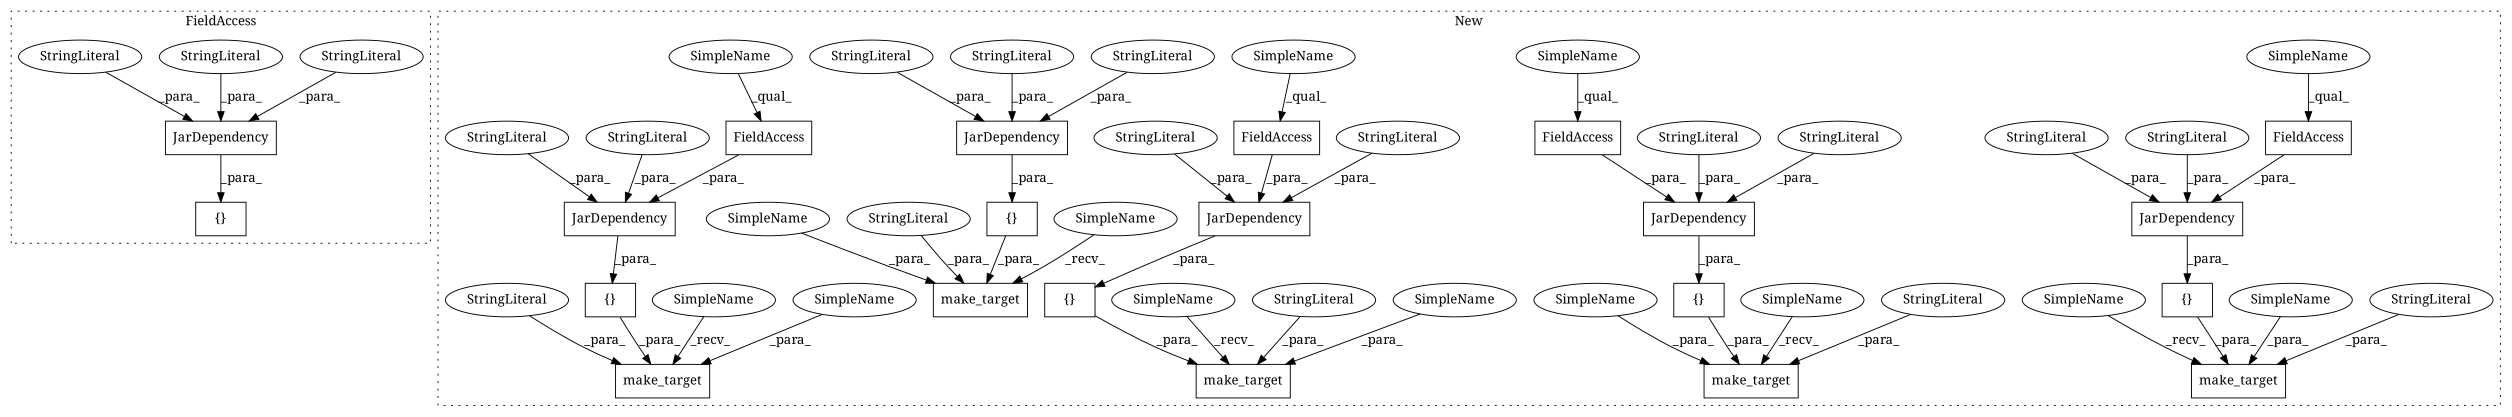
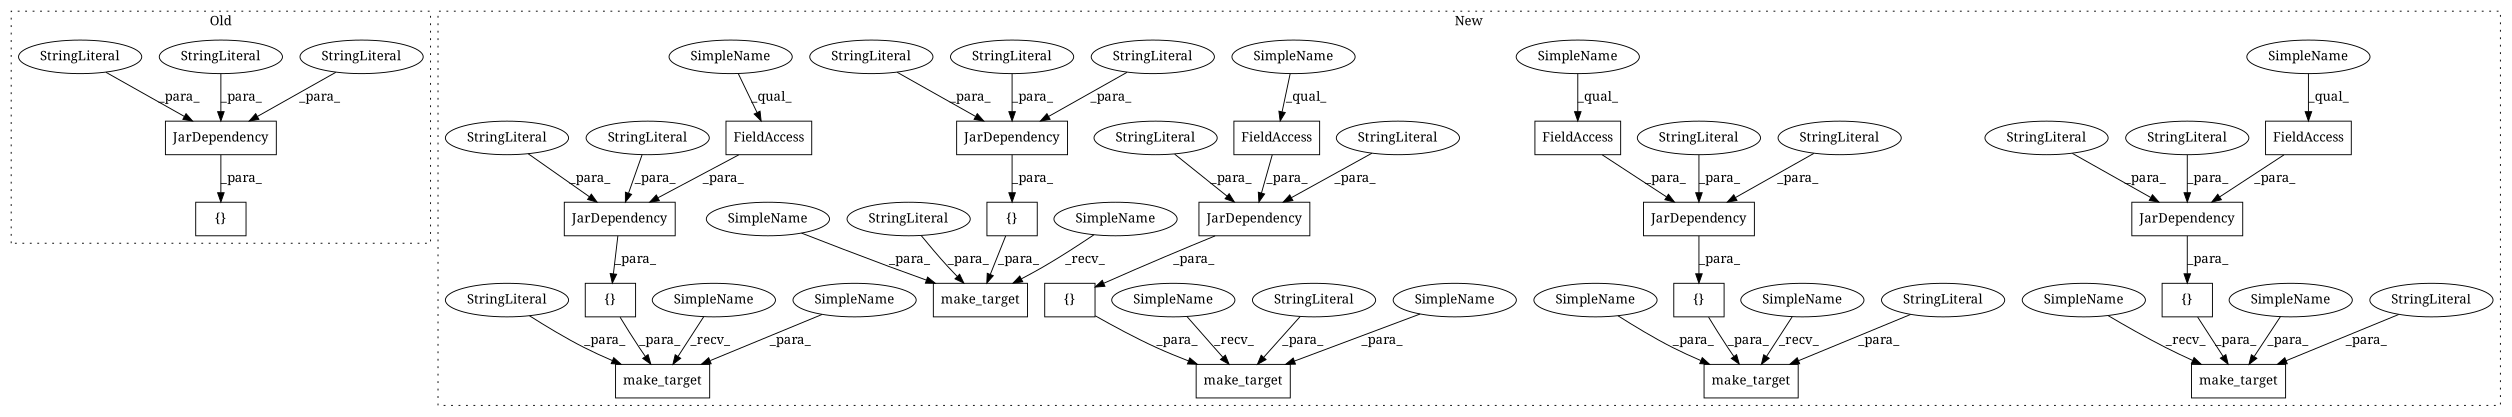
(221, 22) -> (221, 22)
